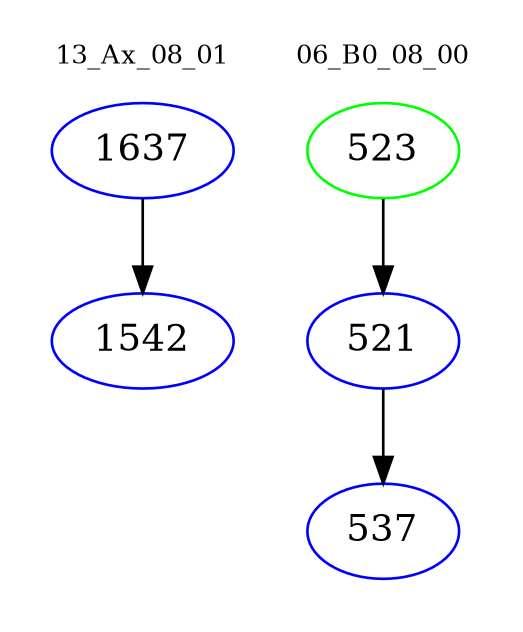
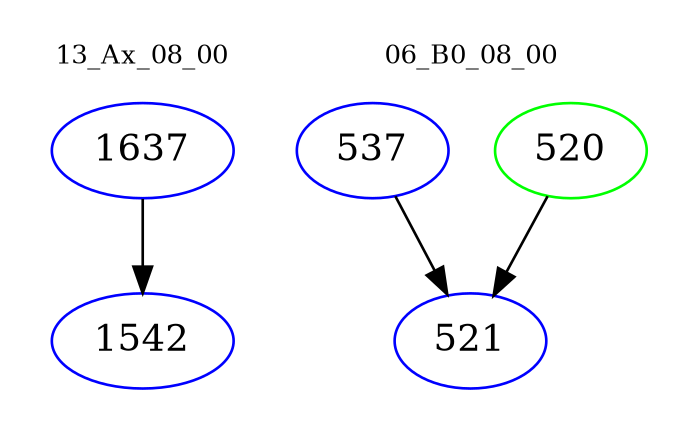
(143, 57) -> (143, 57)
(383, 151) -> (571, 151)
(383, 423) -> (415, 233)
